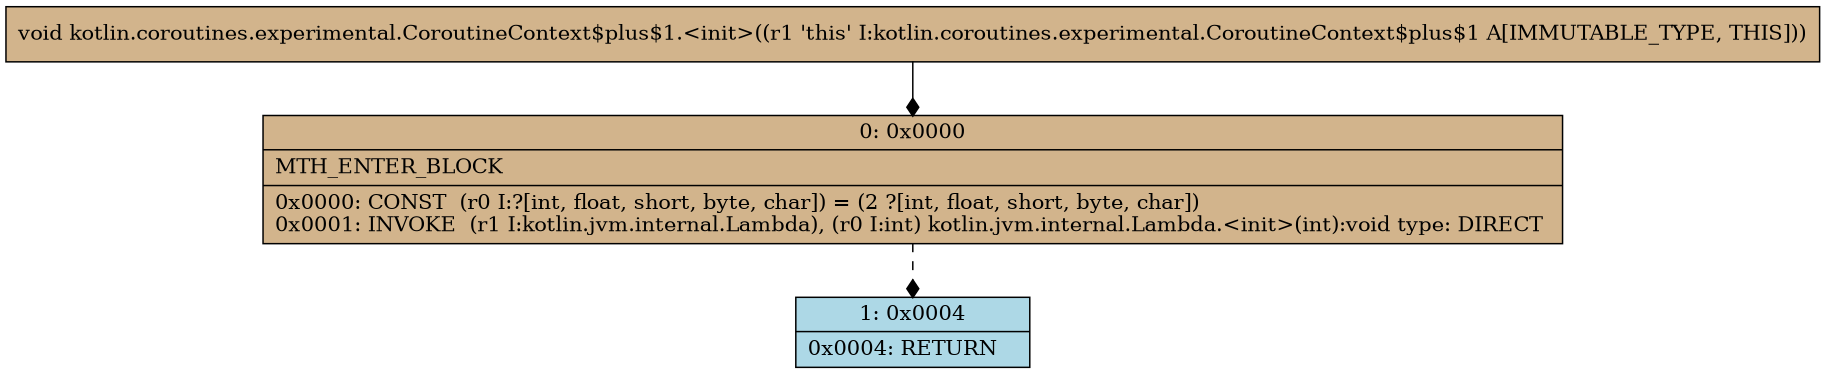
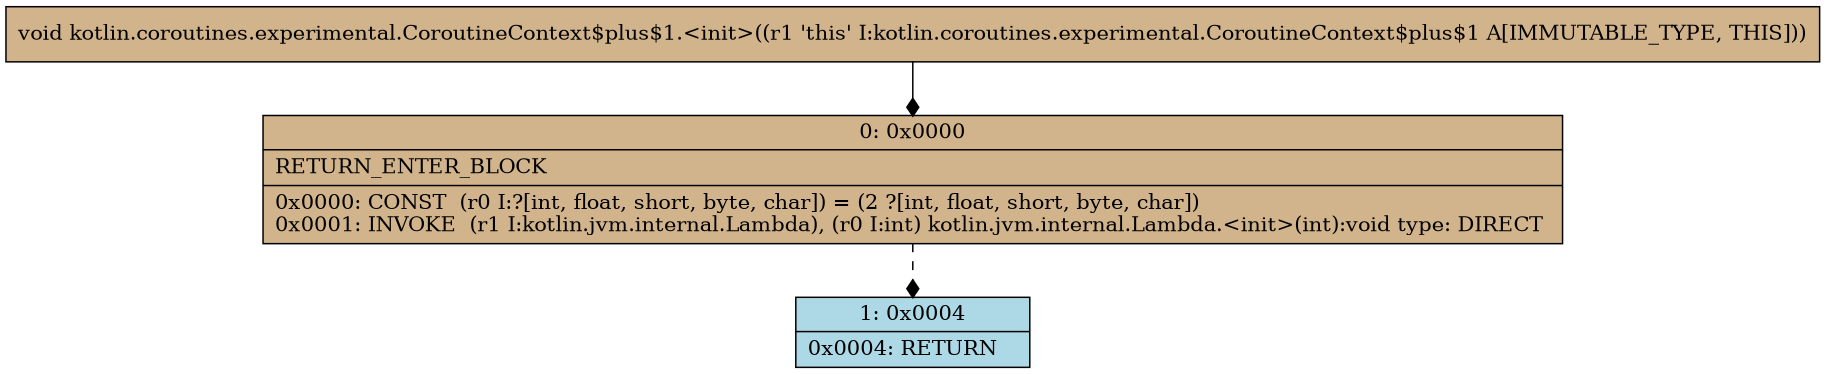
(390, 167) -> (411, 167)
